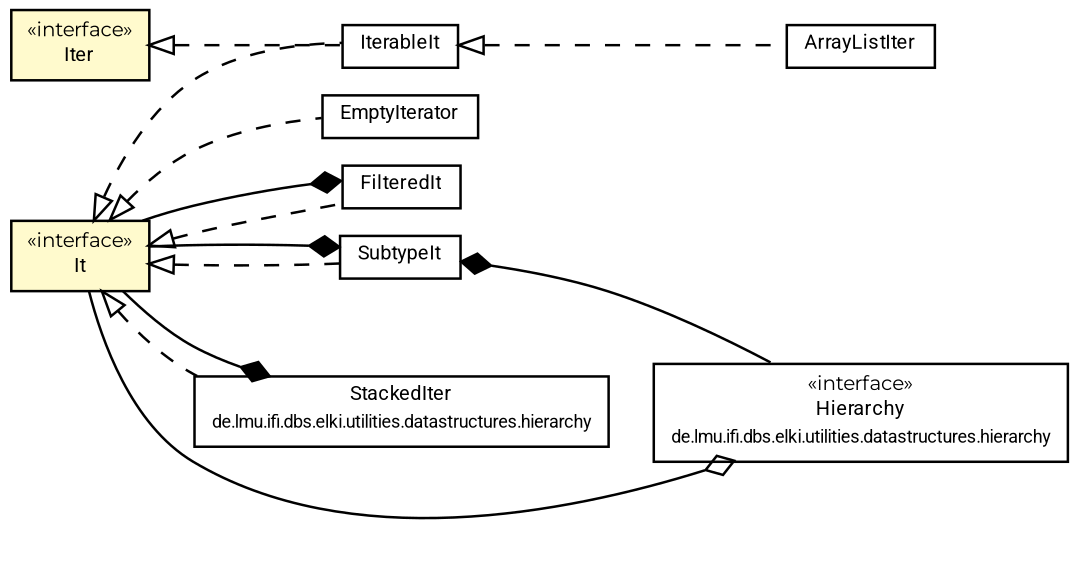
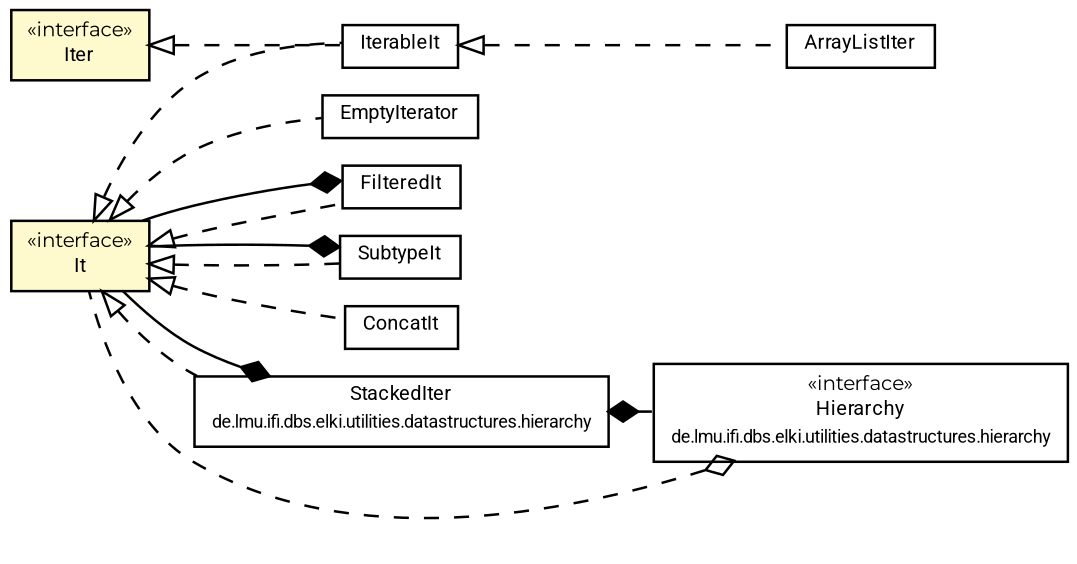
(635, 301) -> (645, 412)
none -> (400, 326)
(345, 512) -> (345, 512)
